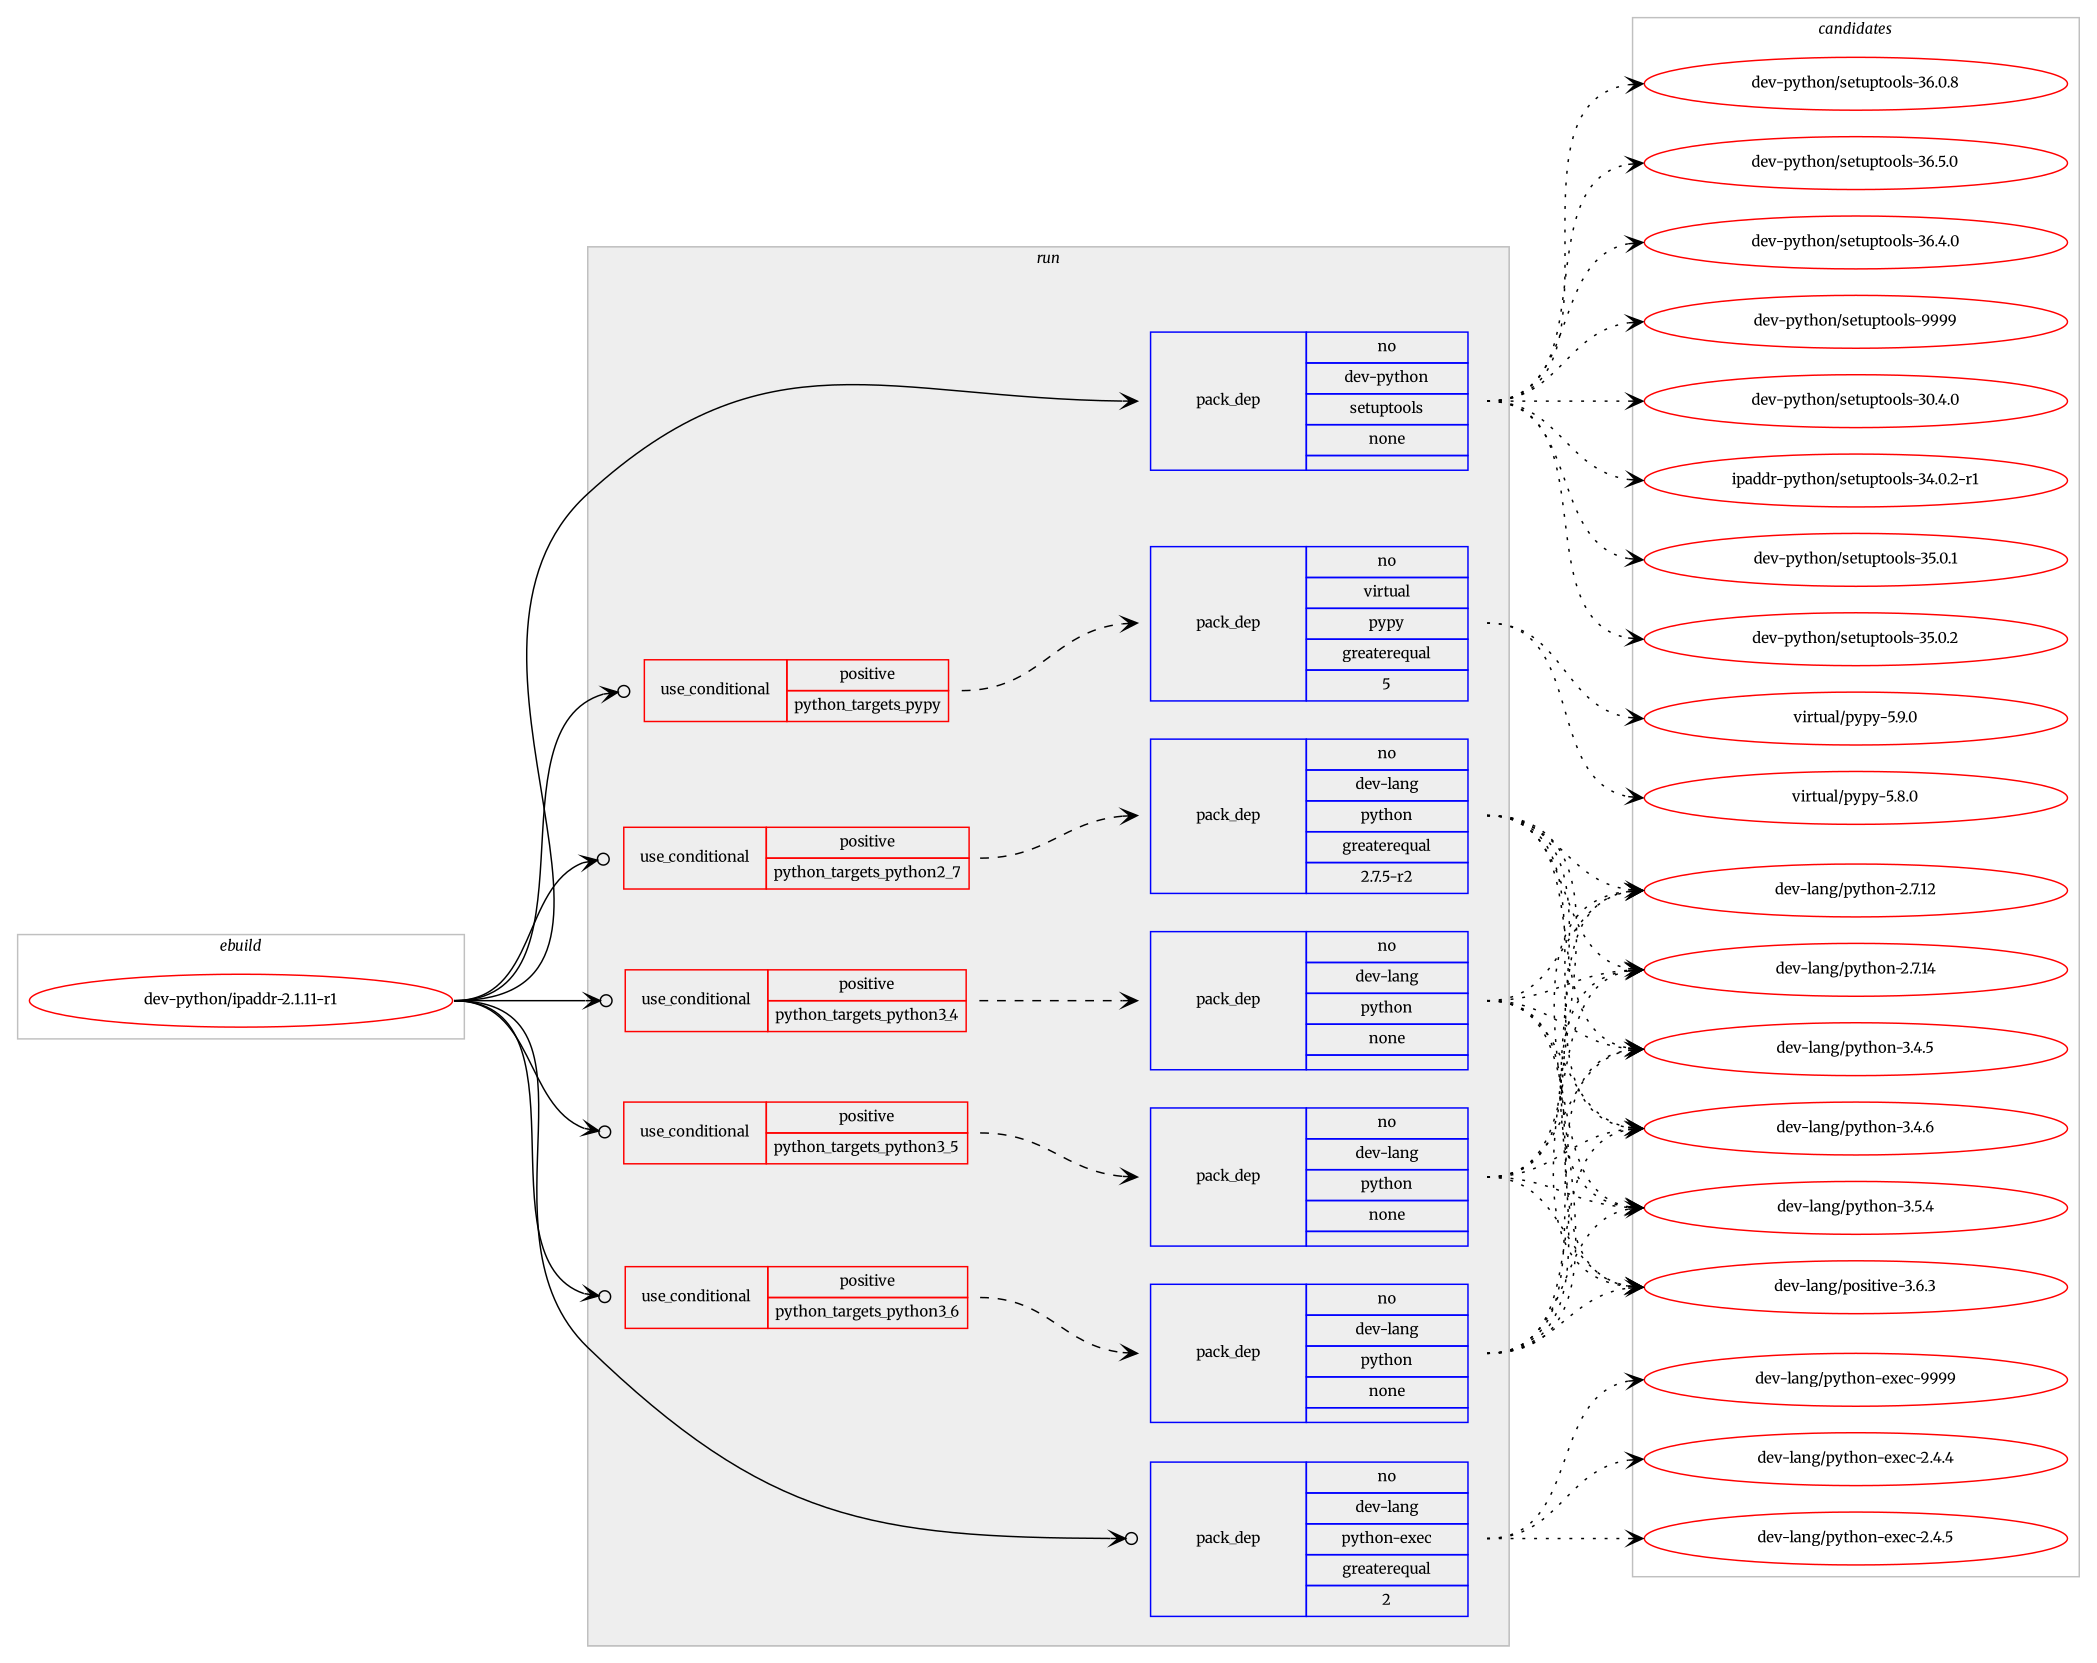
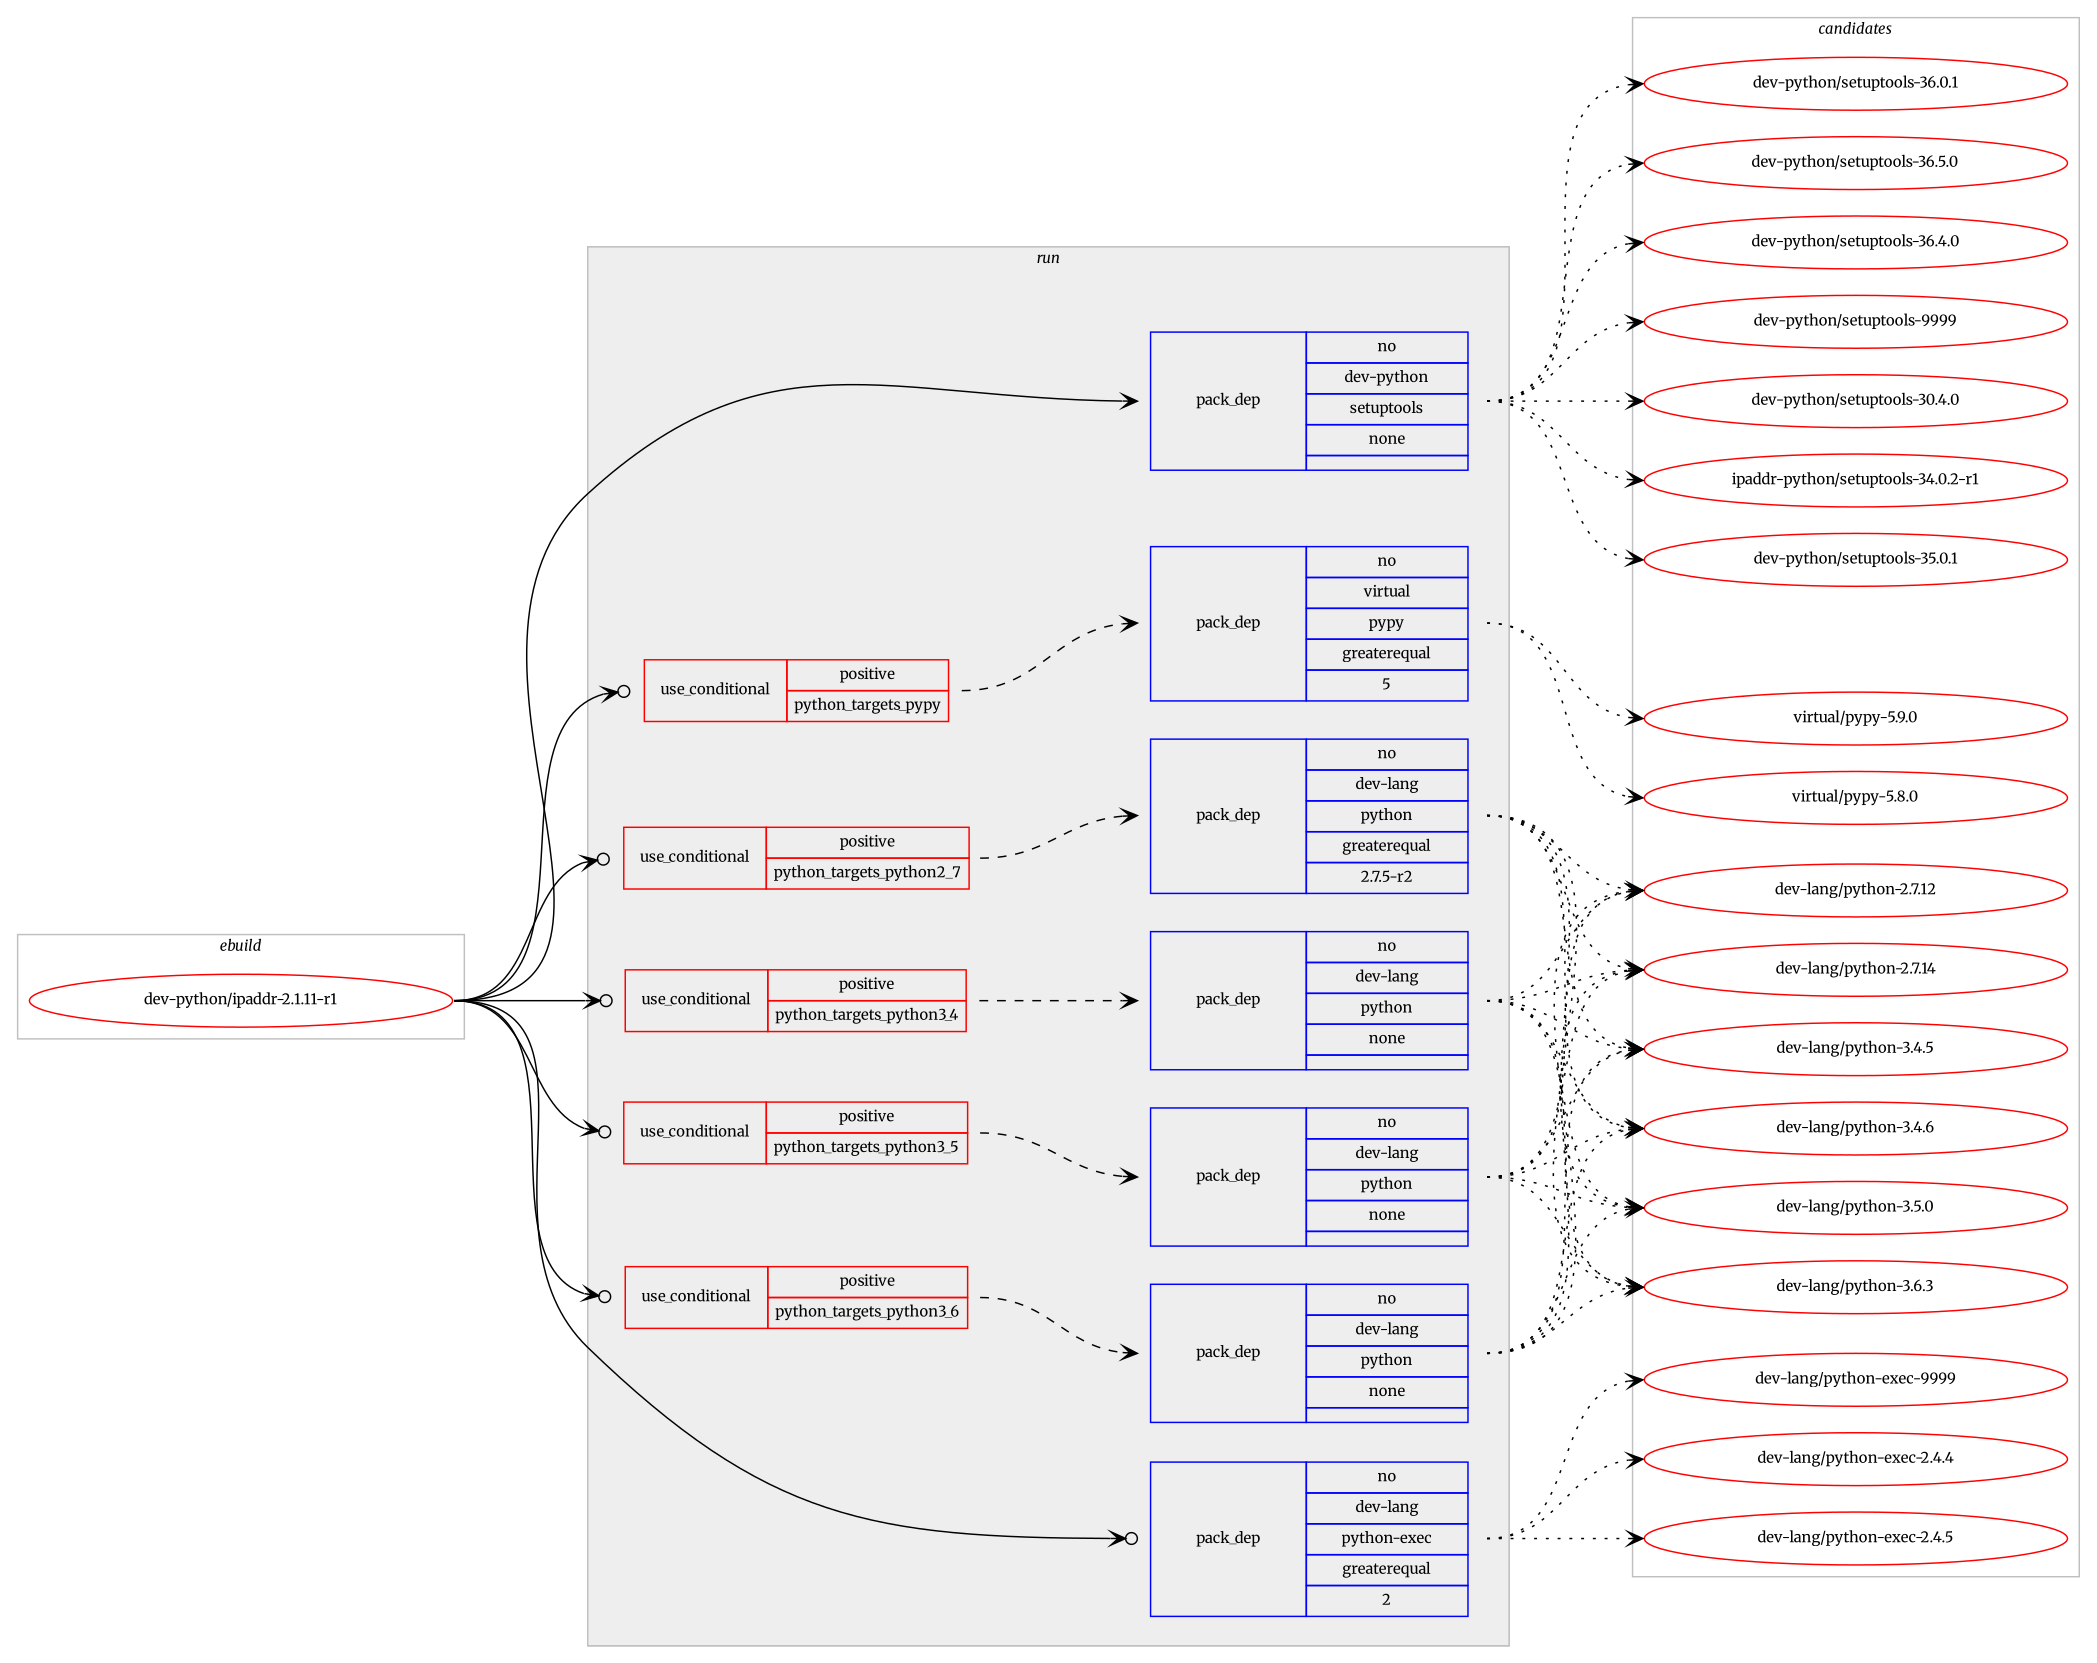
(1856, 84) -> (1856, 84)
(1856, 639) -> none
(1856, 1208) -> (1856, 1208)
(1856, 1287) -> (1856, 1287)
